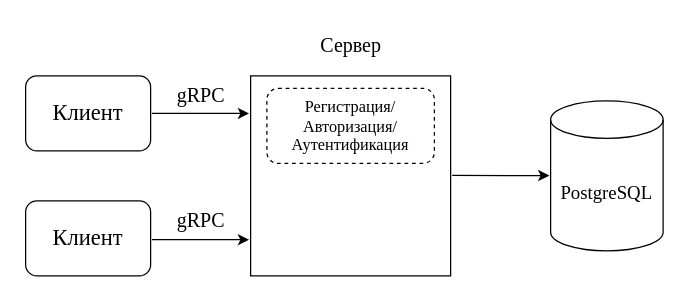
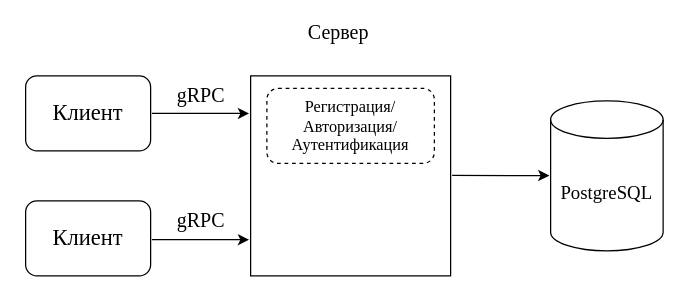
(351, 44) -> (338, 32)
